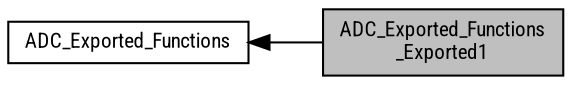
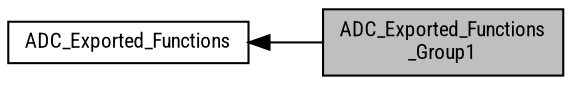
(443, 42) -> (443, 42)
